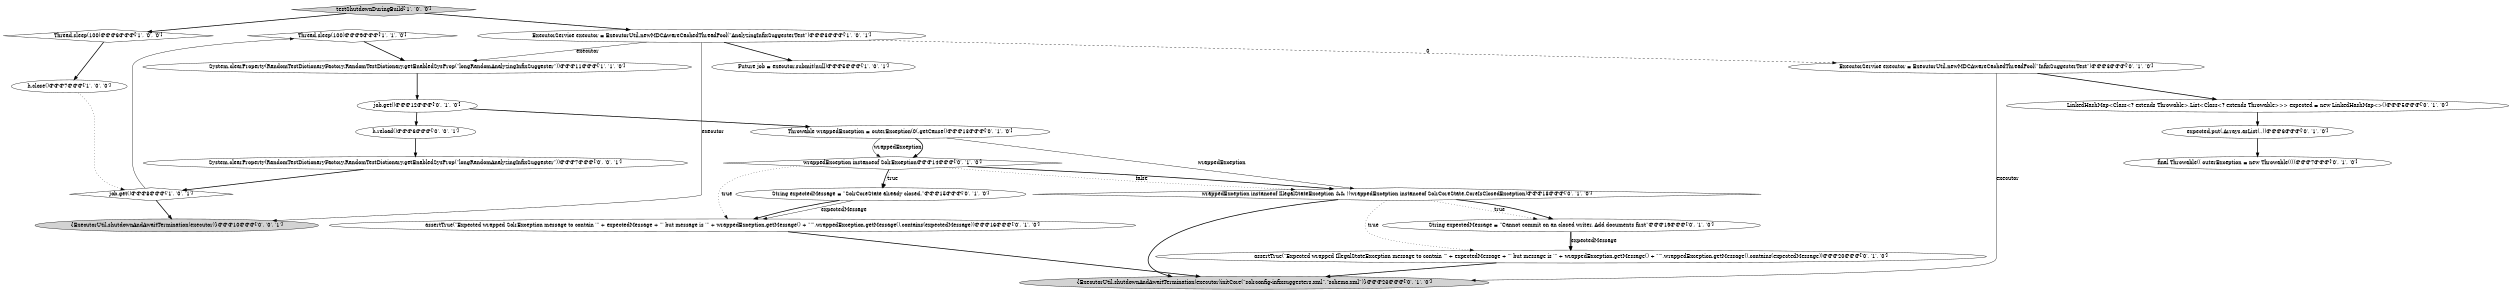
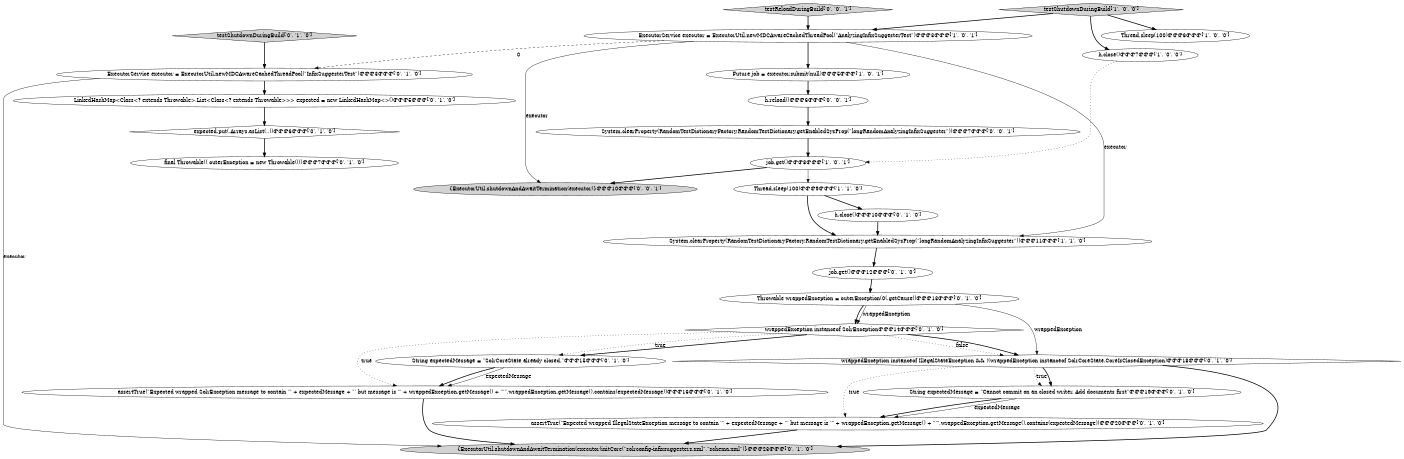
none -> (808, 10)
(108, 36) -> (1175, 36)
none -> (264, 36)
(352, 36) -> (808, 189)
(90, 59) -> (1093, 35)
(417, 117) -> (808, 86)
(2258, 132) -> (264, 132)
(151, 194) -> (808, 163)
none -> (878, 215)
